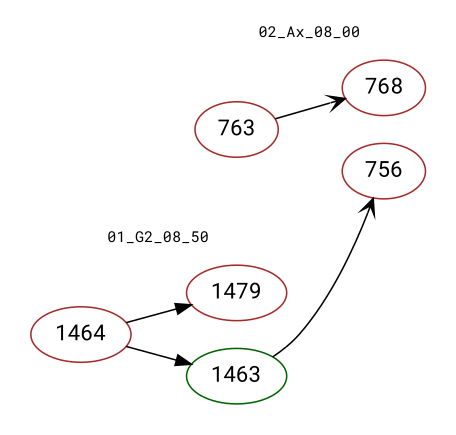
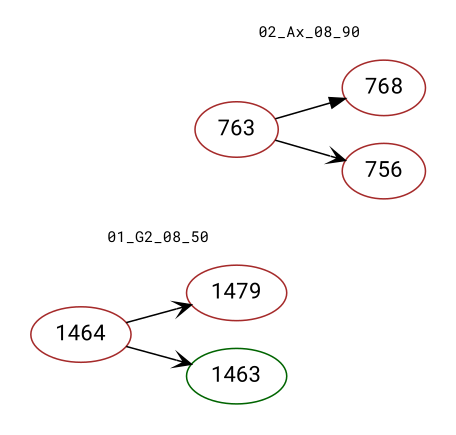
(310, 33) -> (310, 33)
(303, 111) -> (303, 111)
(330, 292) -> (303, 148)
(151, 316) -> (151, 316)
(151, 353) -> (151, 353)
